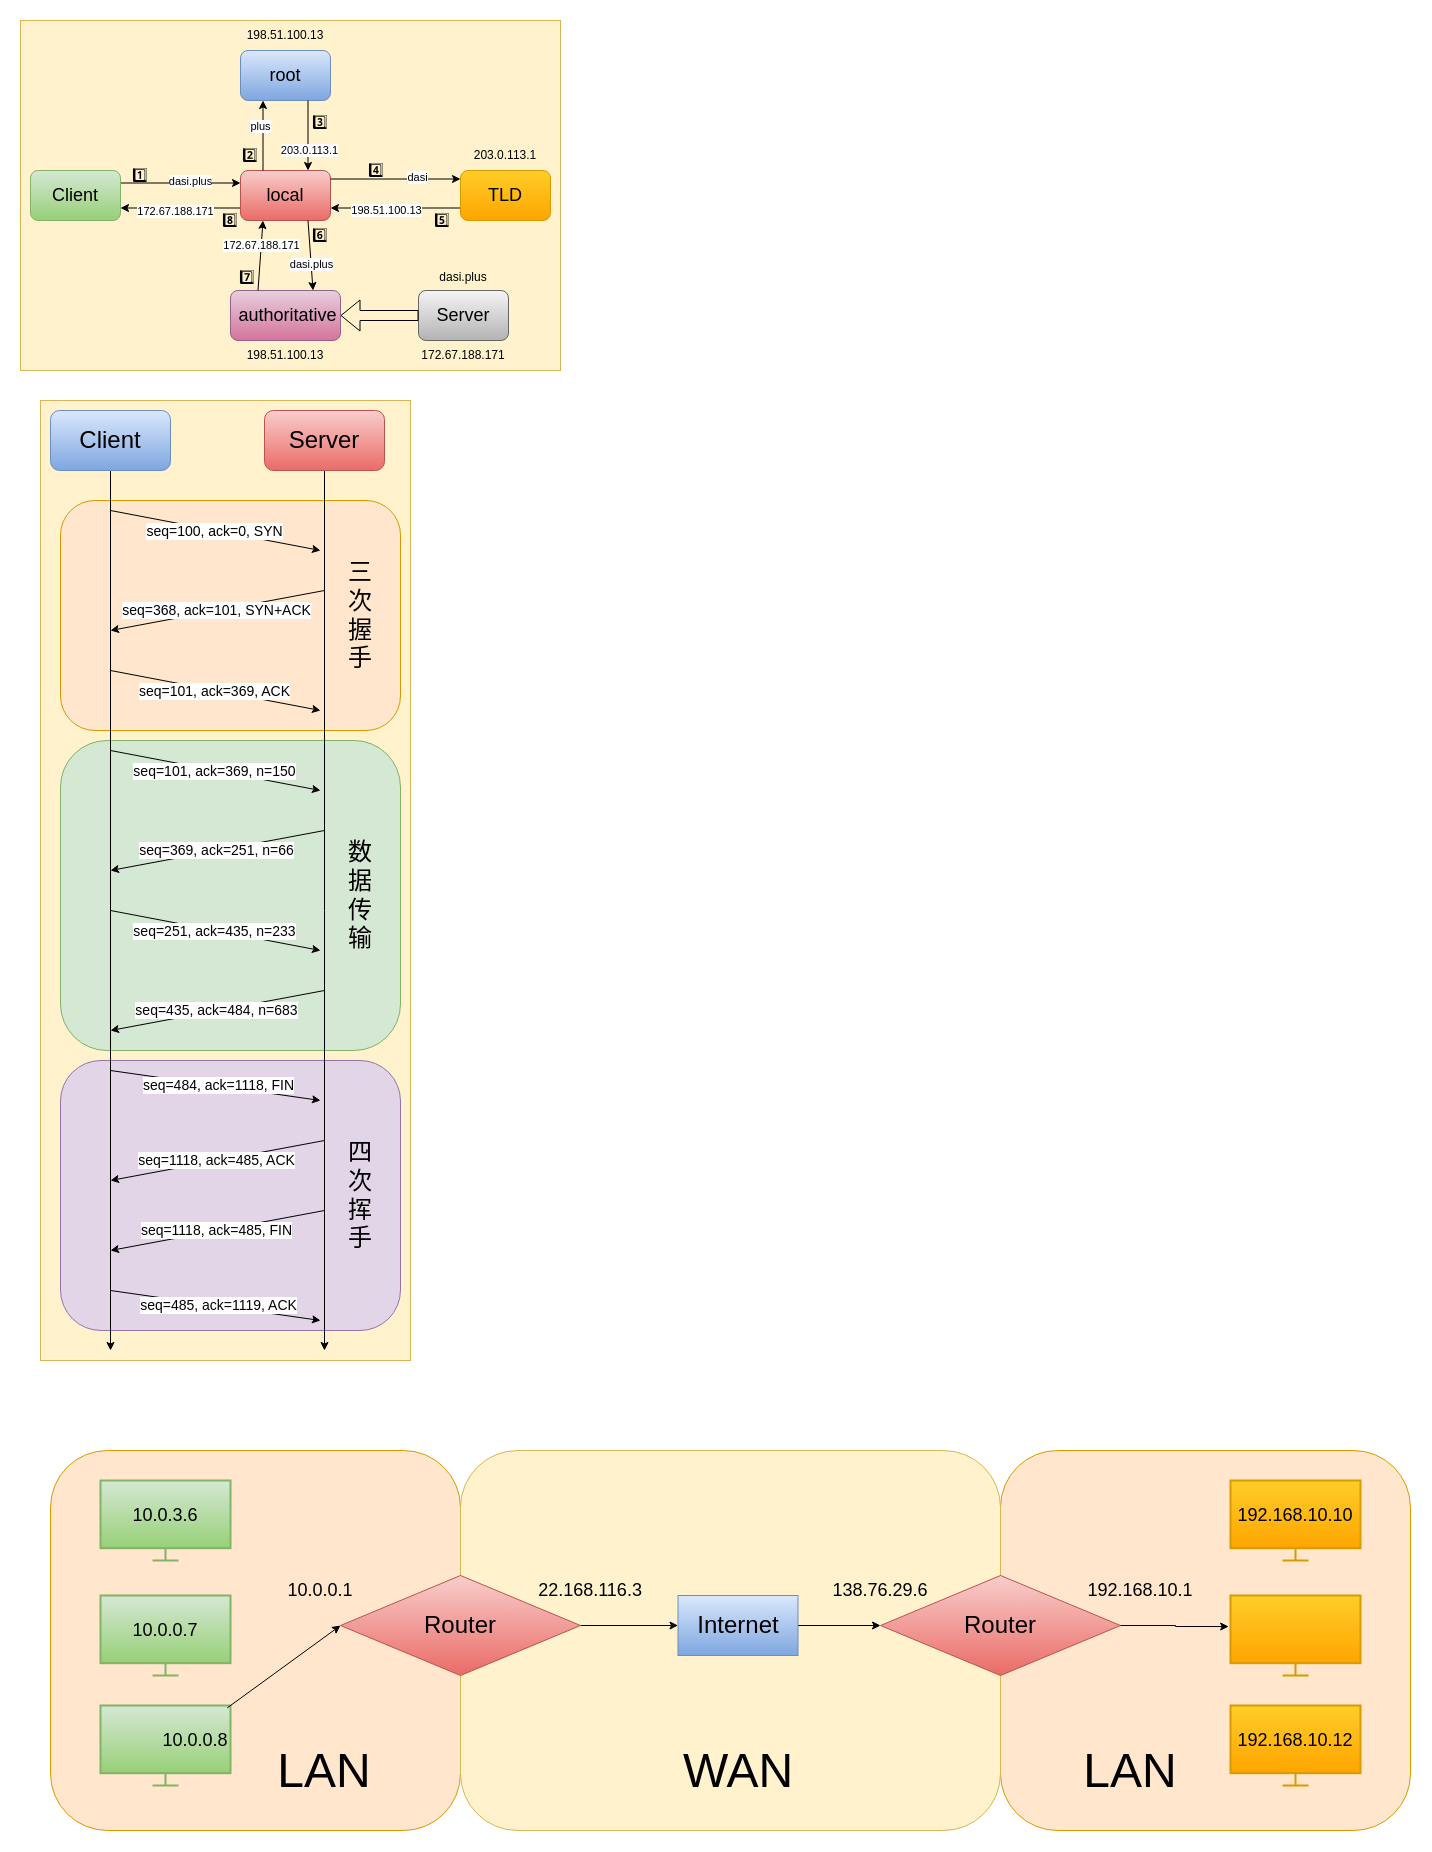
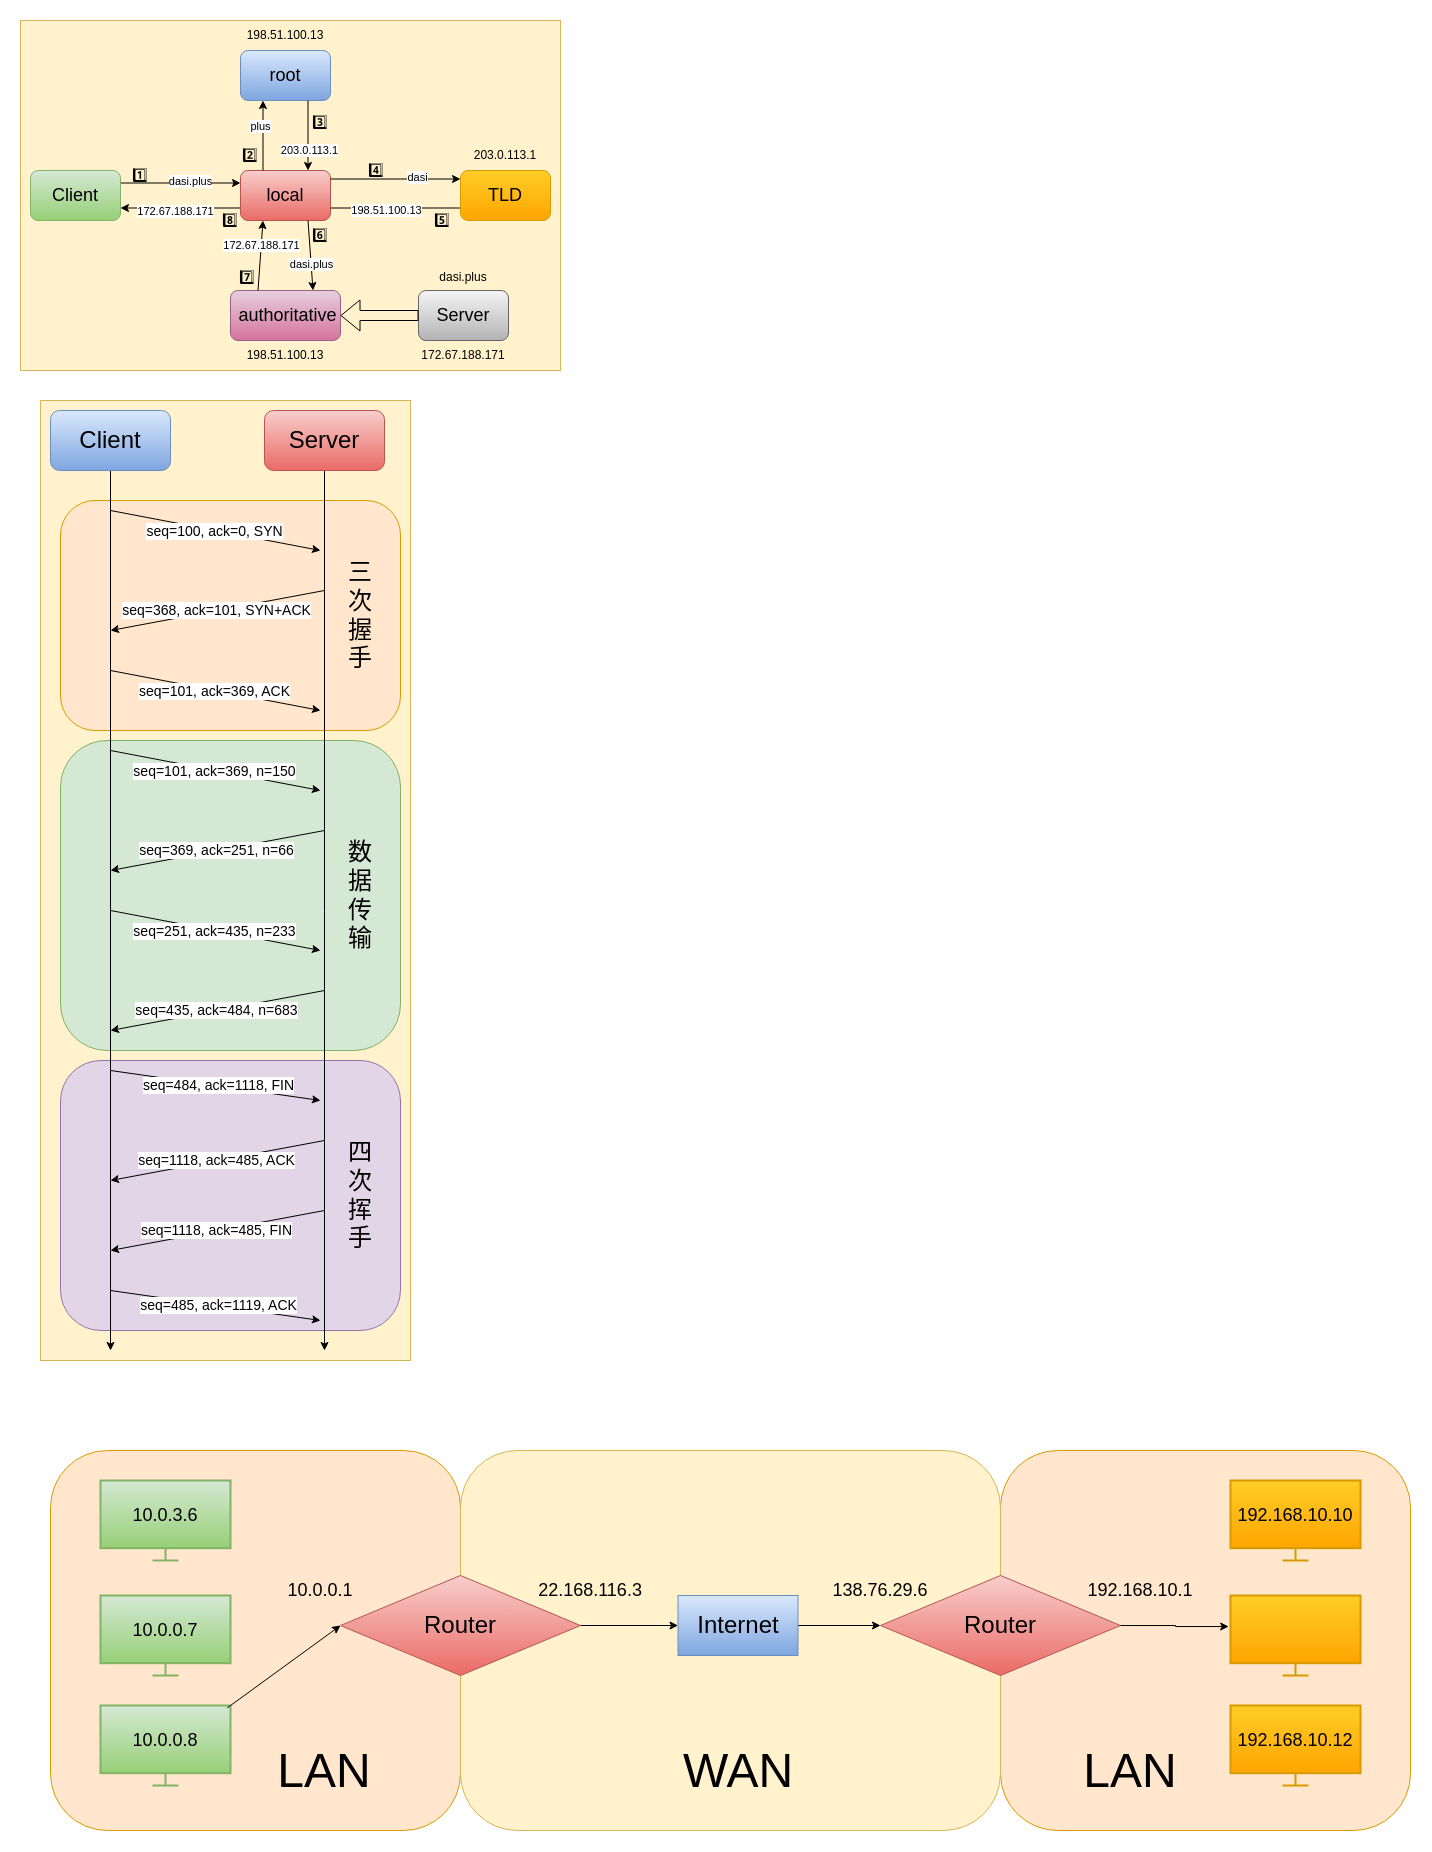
(339, 208) -> (337, 208)
(196, 1741) -> (166, 1741)
